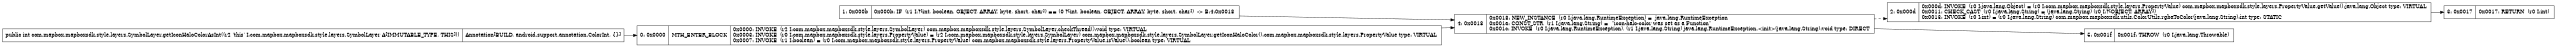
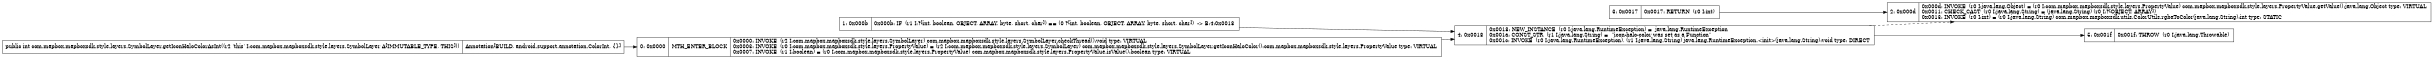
(2436, 12) -> (1801, 12)
